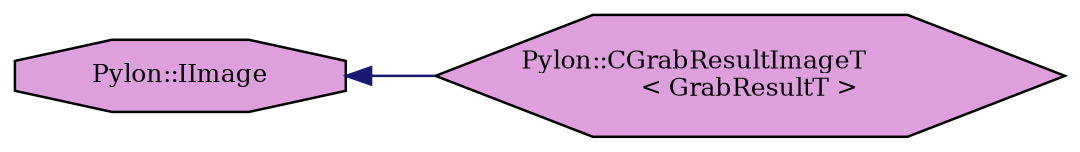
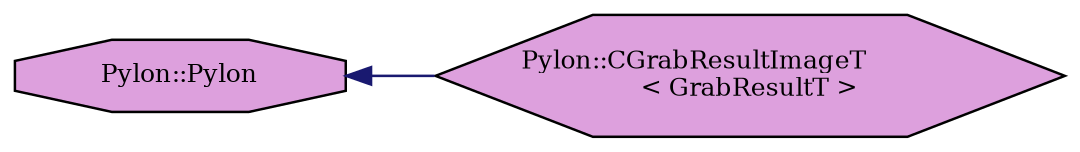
(180, 76) -> (180, 76)
